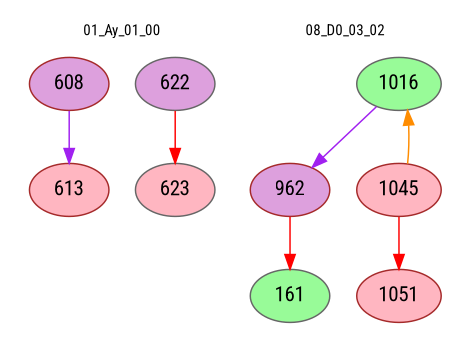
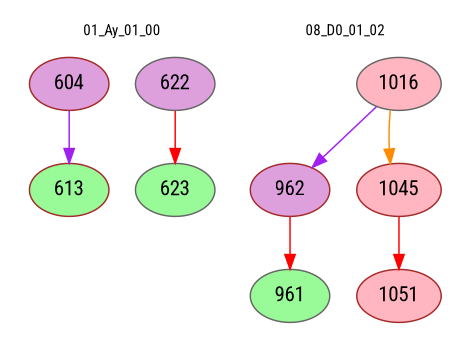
(346, 32) -> (346, 32)
(69, 84) -> (69, 84)
(399, 84) -> (399, 84)
(409, 145) -> (389, 130)
(69, 190) -> (69, 190)
(175, 190) -> (175, 190)
(290, 296) -> (290, 296)
